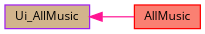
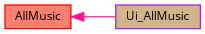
(118, 17) -> (100, 17)
